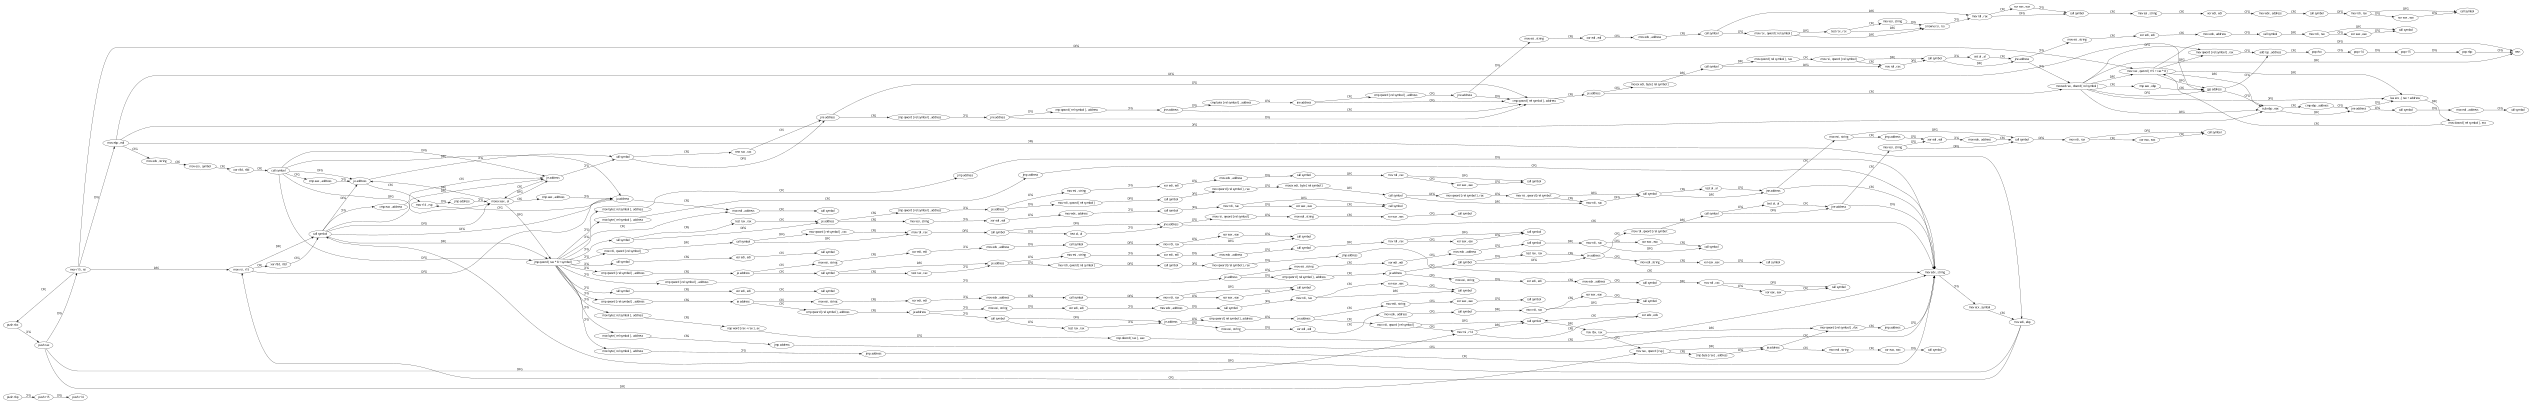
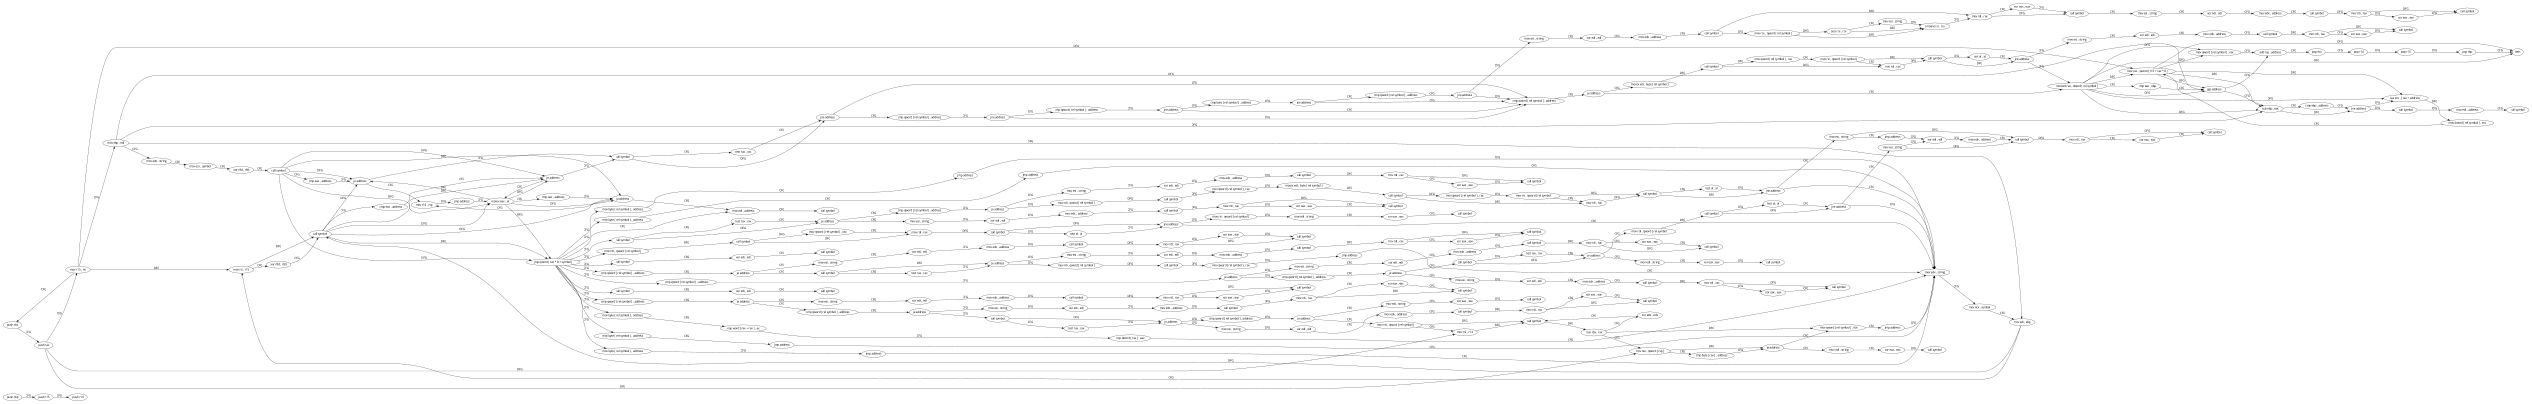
(445, 273) -> (561, 206)
(1557, 335) -> (1621, 324)
